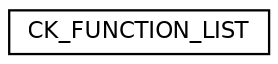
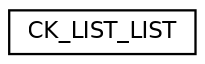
(139, 32) -> (102, 32)
